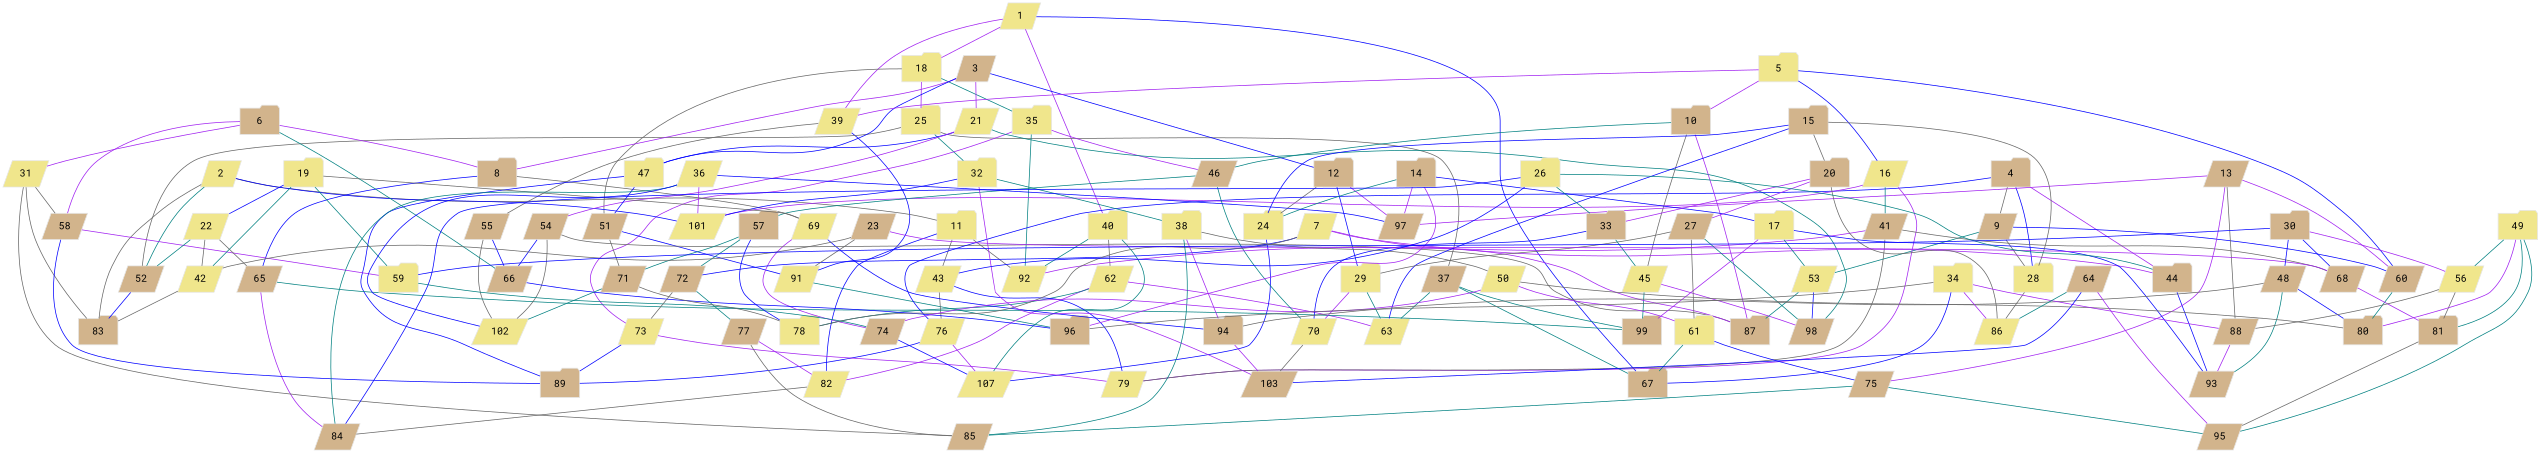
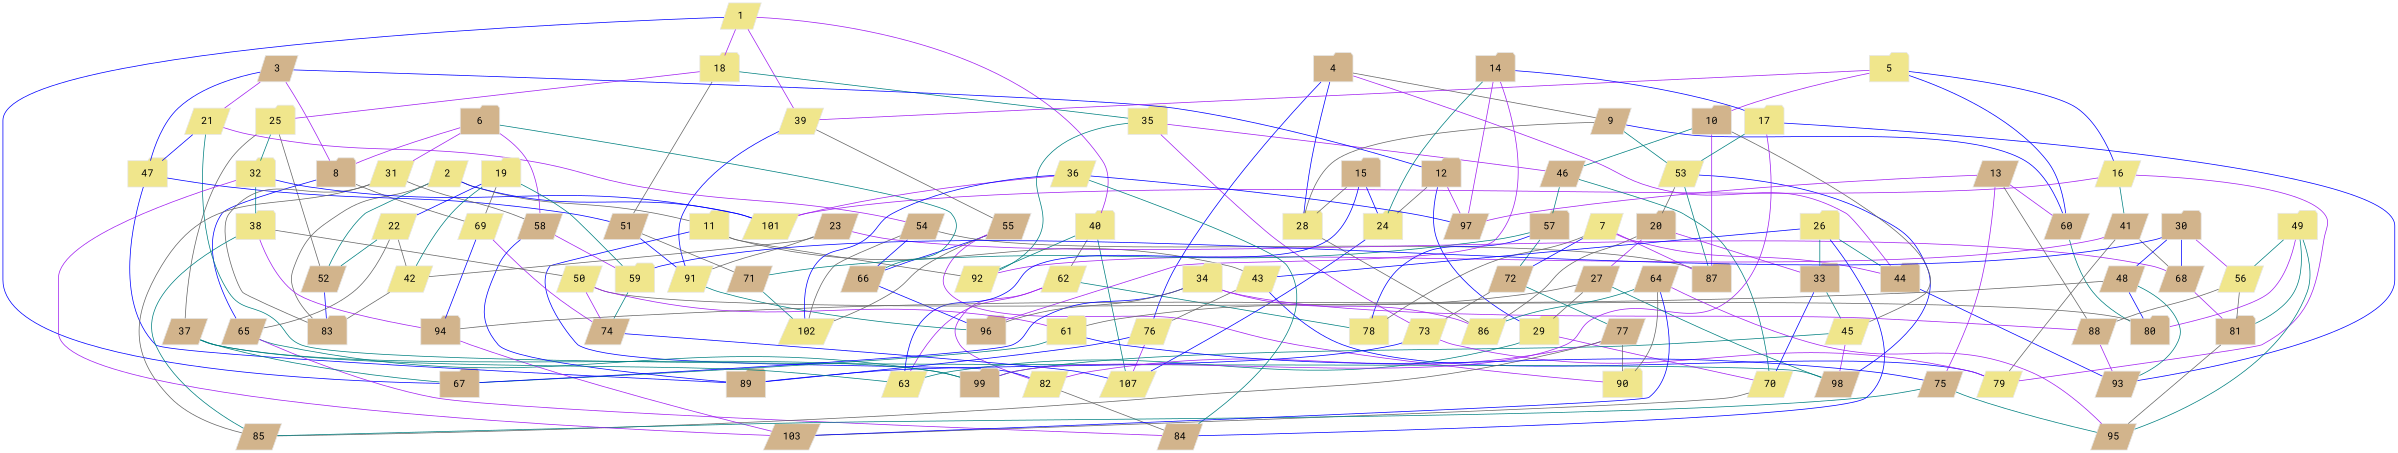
(1819, 148) -> (1669, 200)
(709, 304) -> none
none -> (1623, 384)
